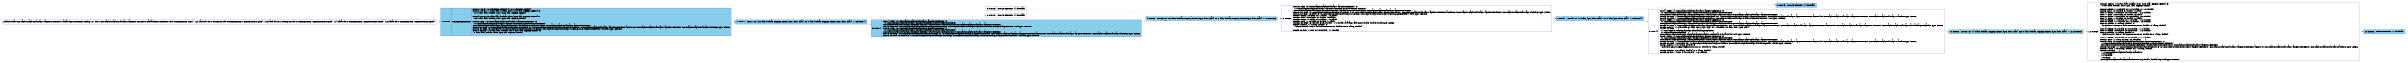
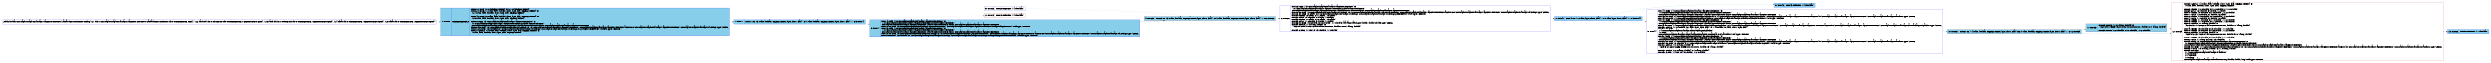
(461, 22) -> (461, 22)
none -> (2126, 28)
(1673, 33) -> (1662, 33)
